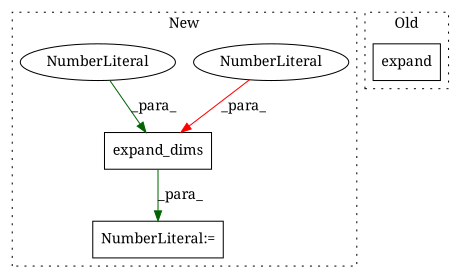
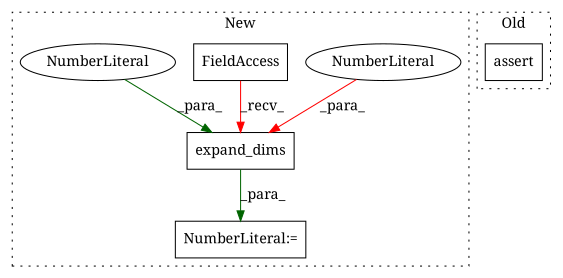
none -> (241, 62)
(407, 62) -> (514, 62)
